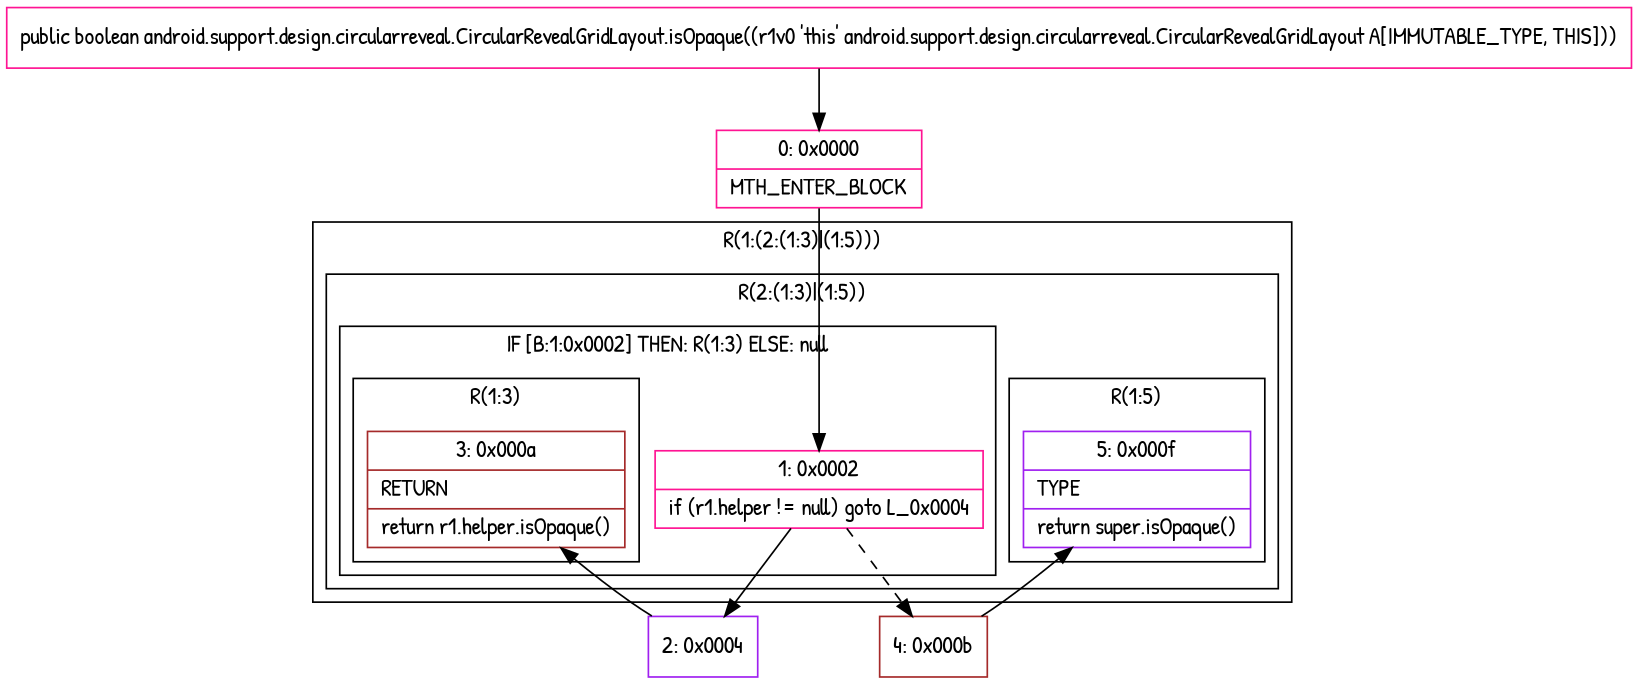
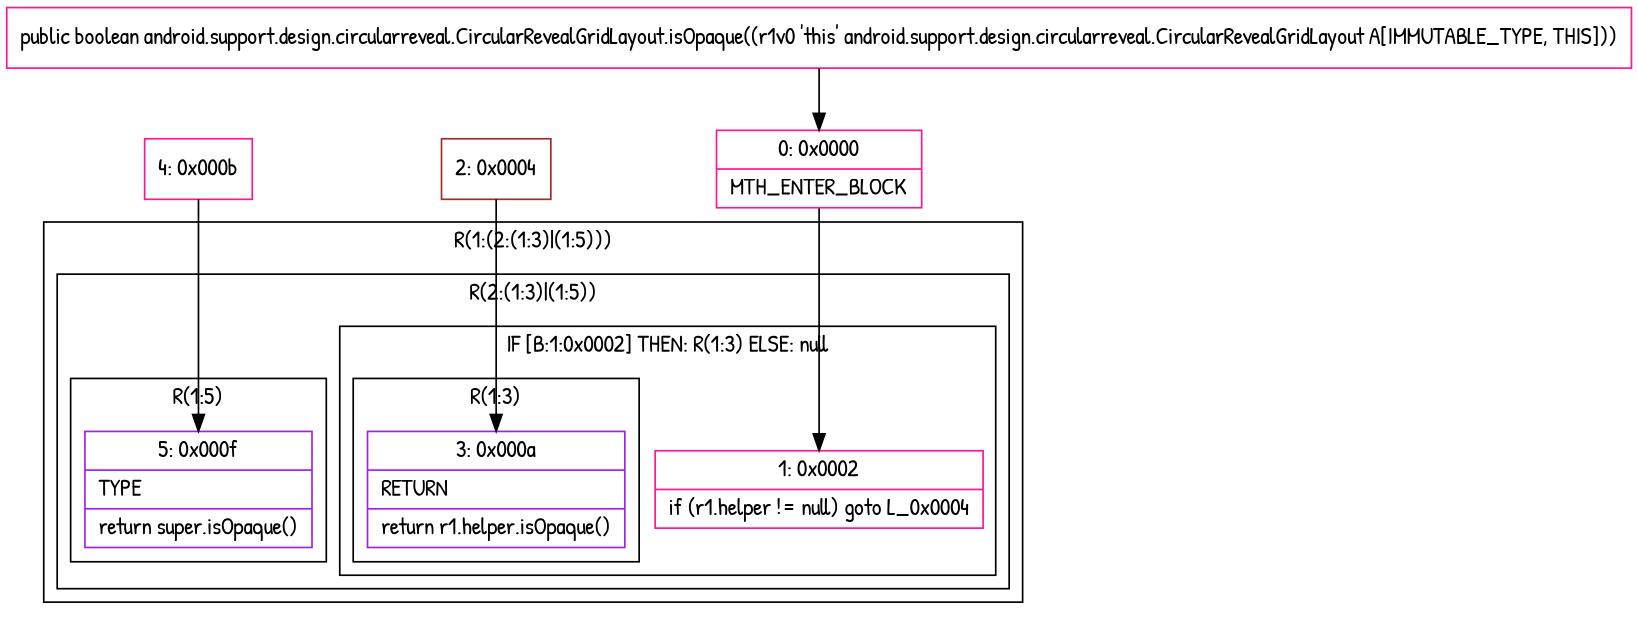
(496, 489) -> (496, 489)
(764, 564) -> none
(873, 564) -> none
(703, 647) -> (496, 169)
(933, 647) -> (198, 169)
